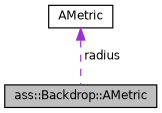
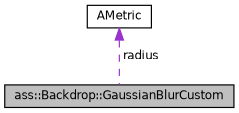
(81, 96) -> (119, 96)
